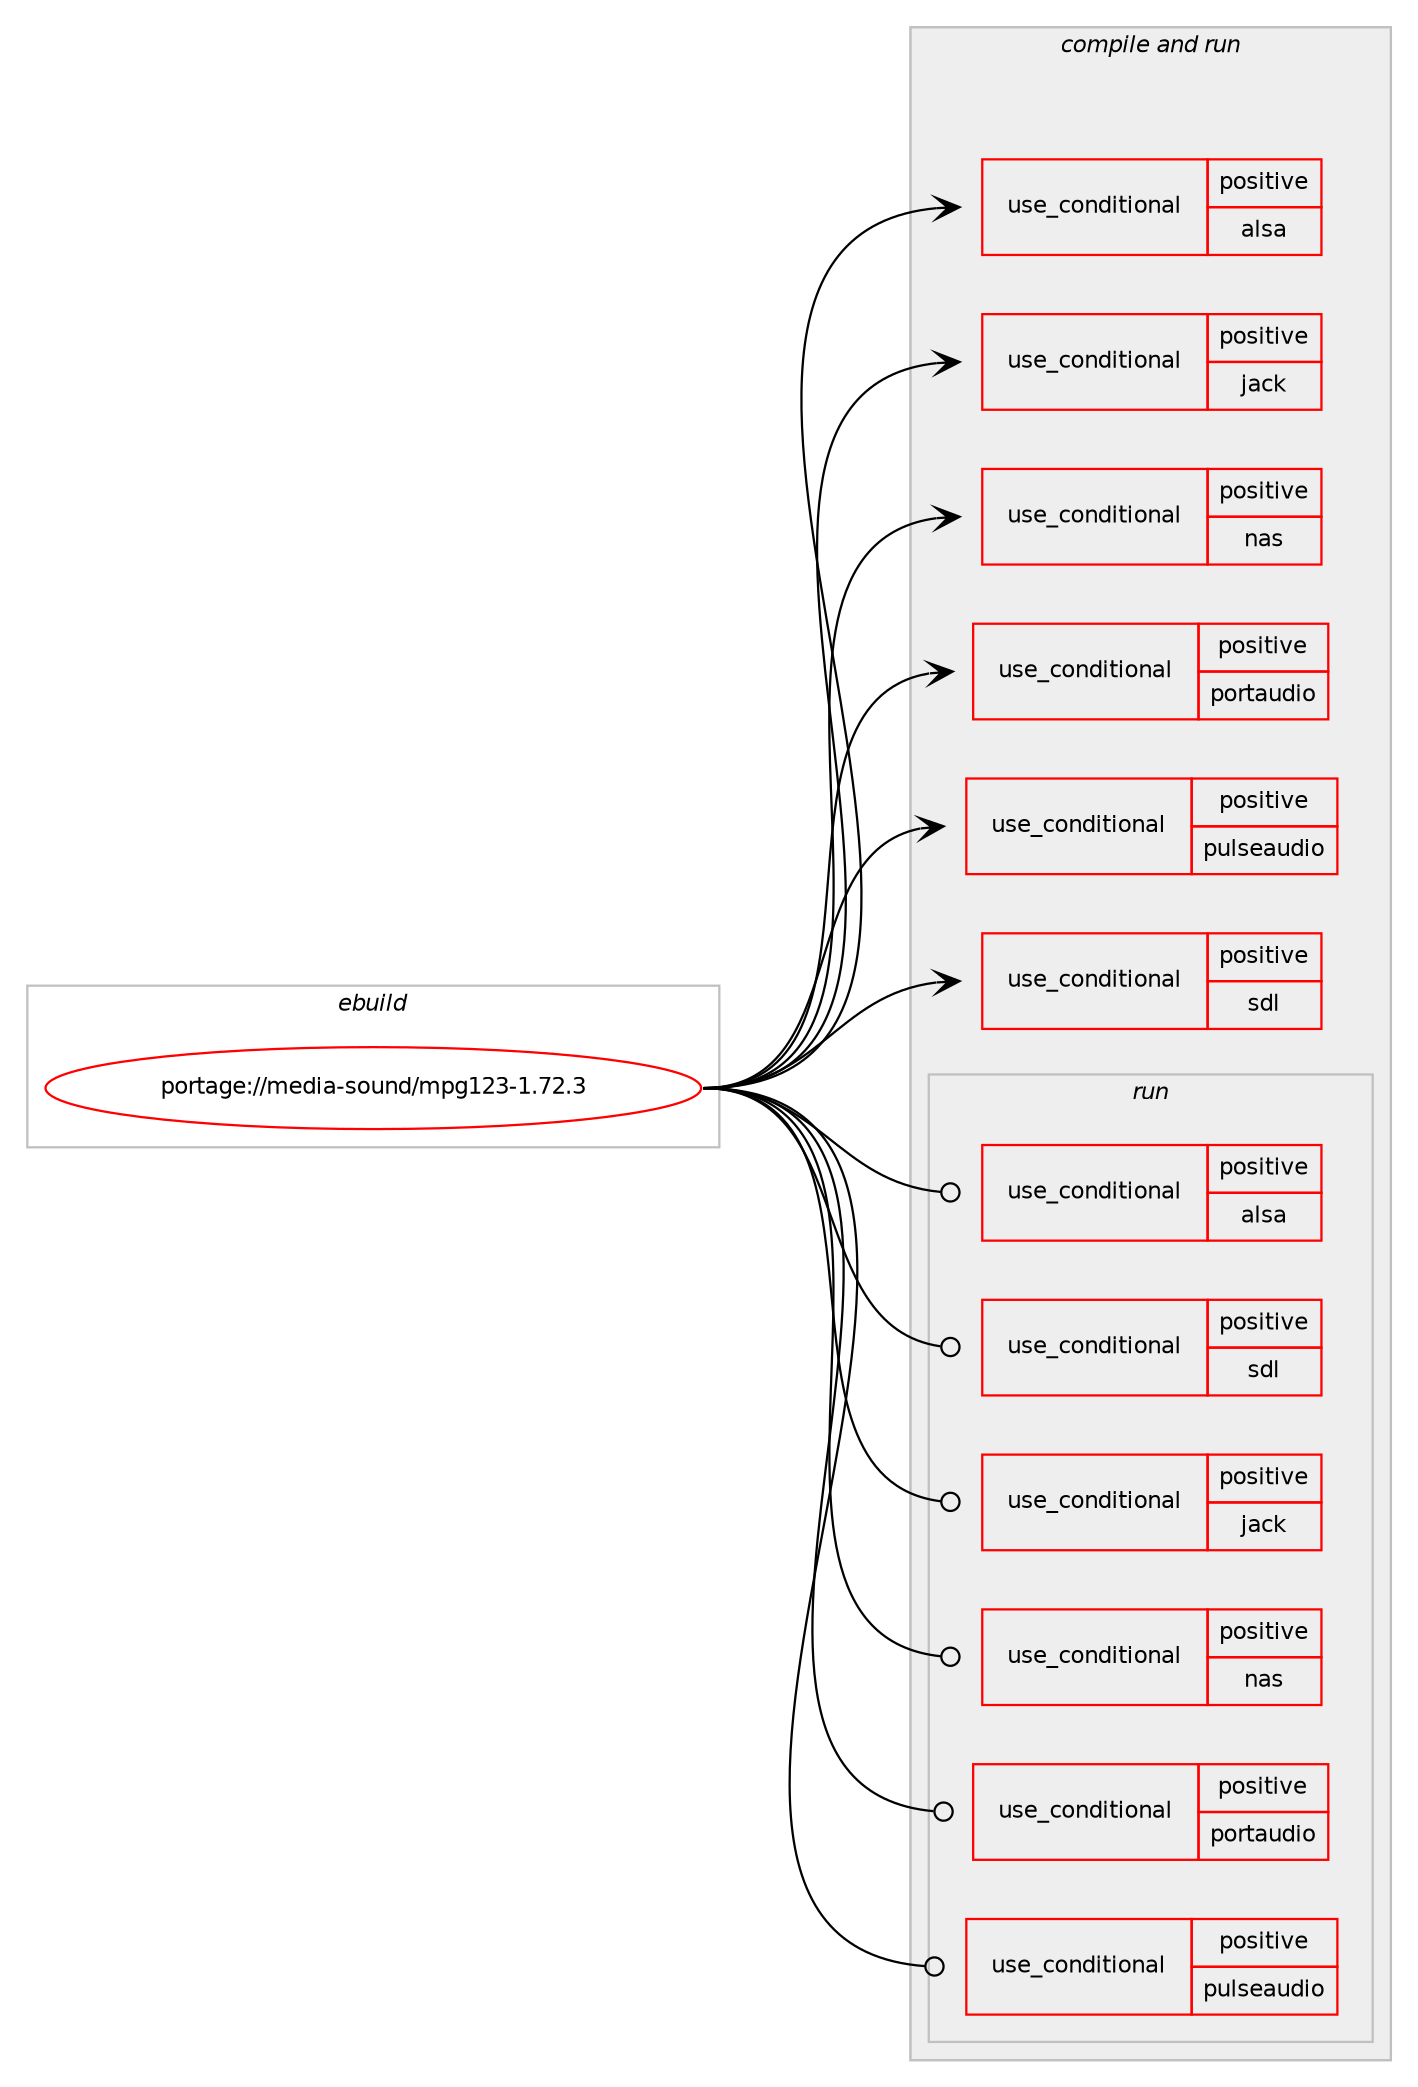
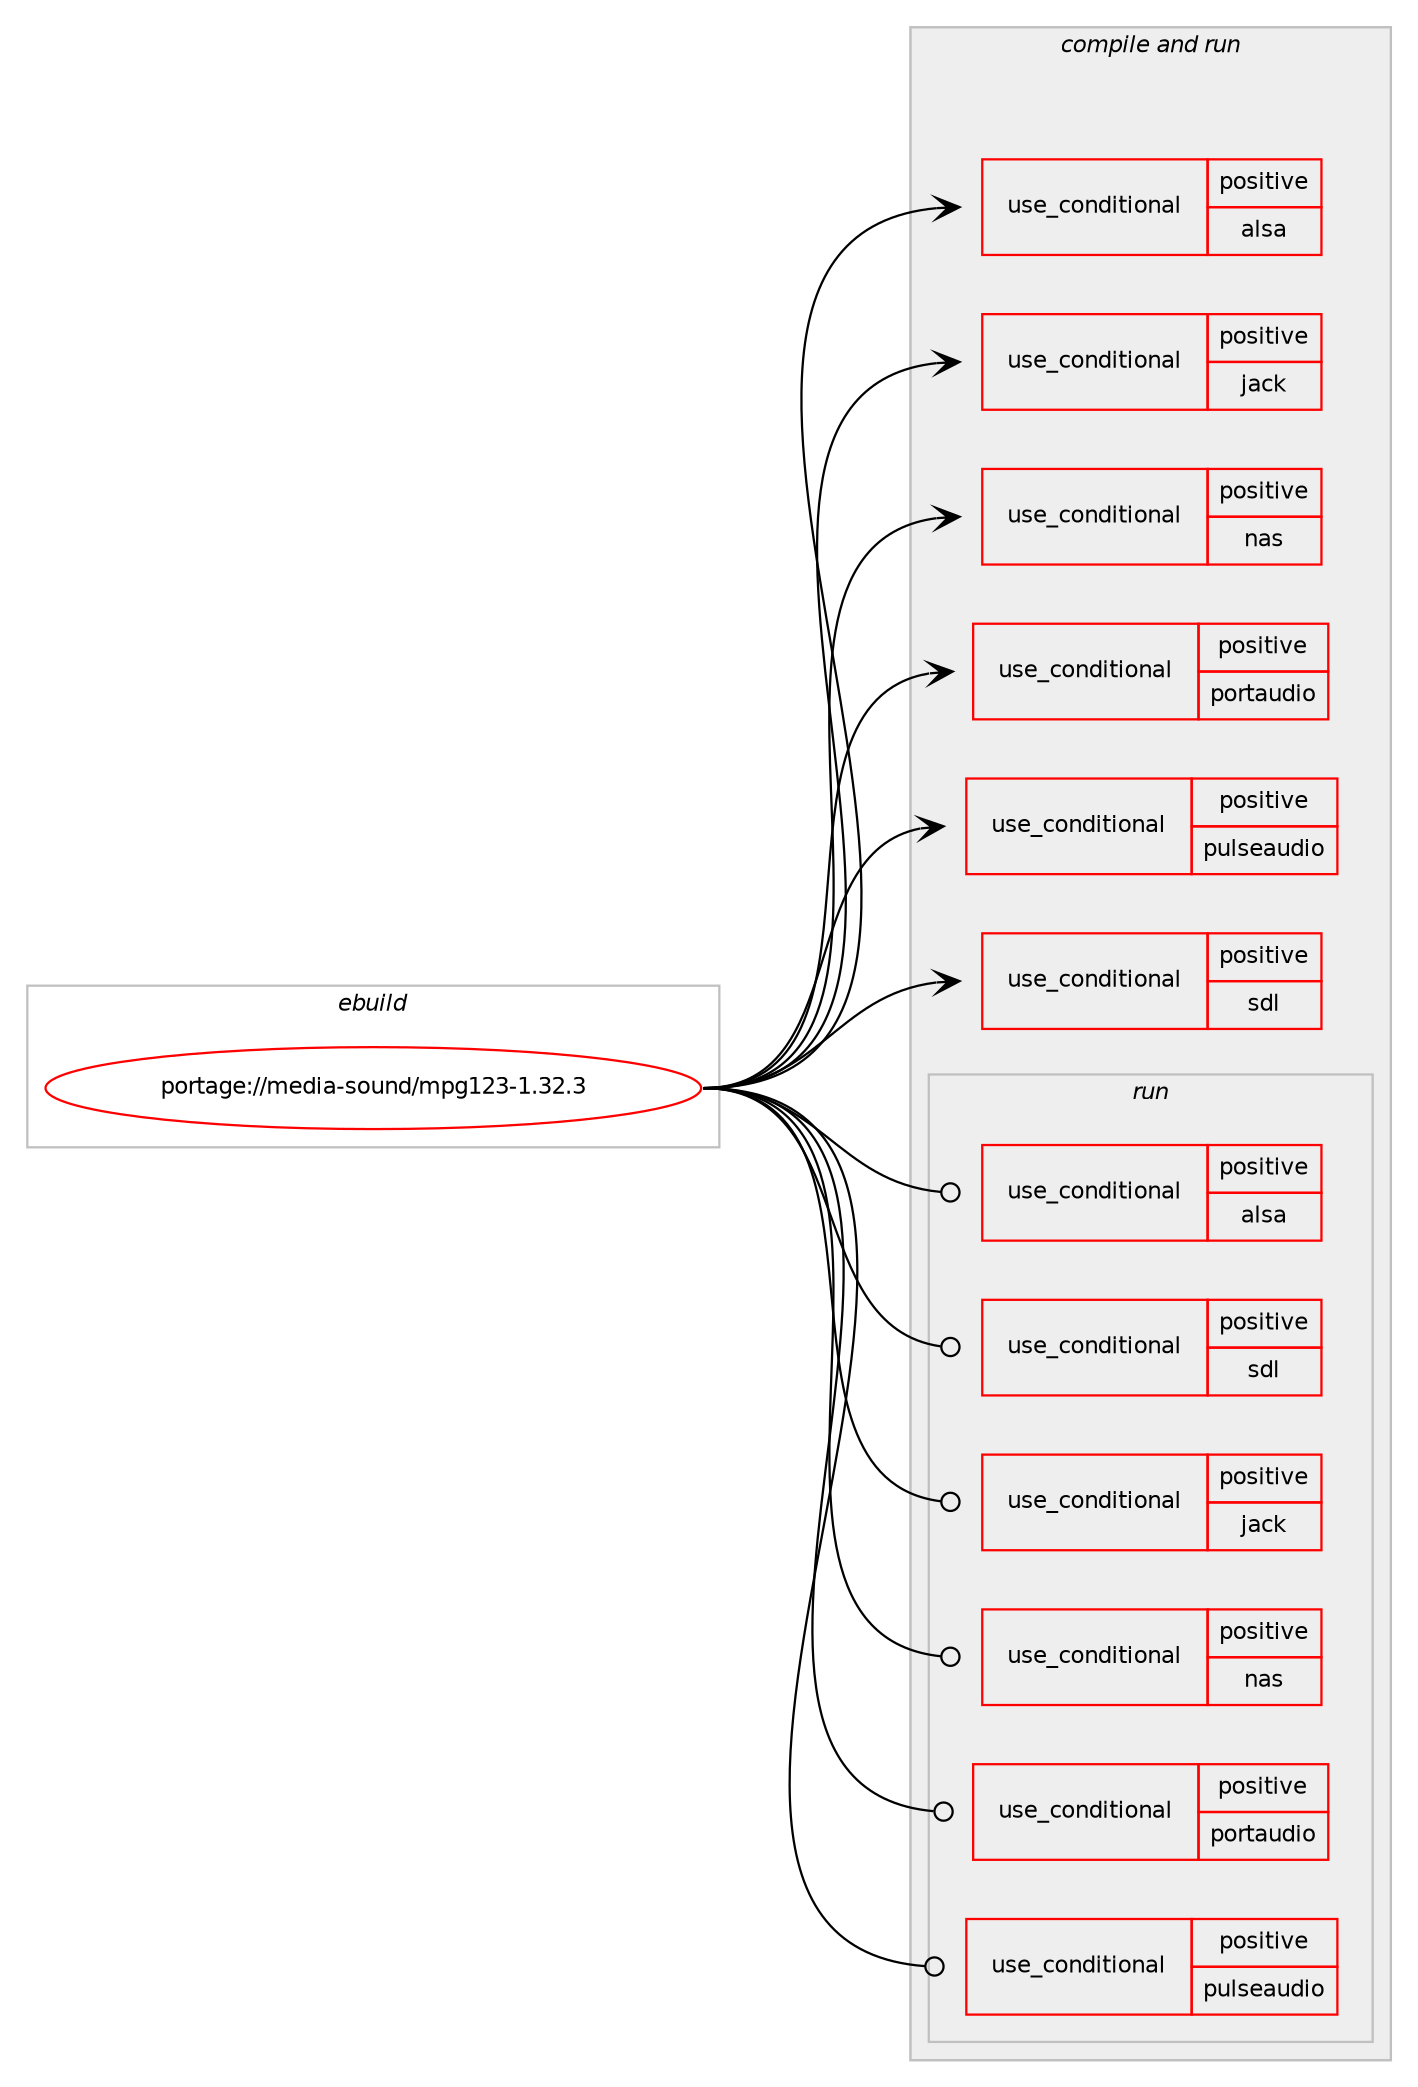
(373, 1088) -> (373, 1088)
